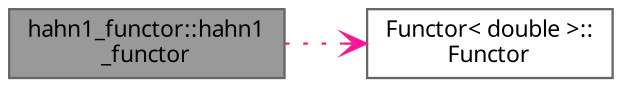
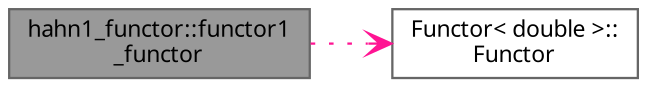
(147, 44) -> (159, 44)
